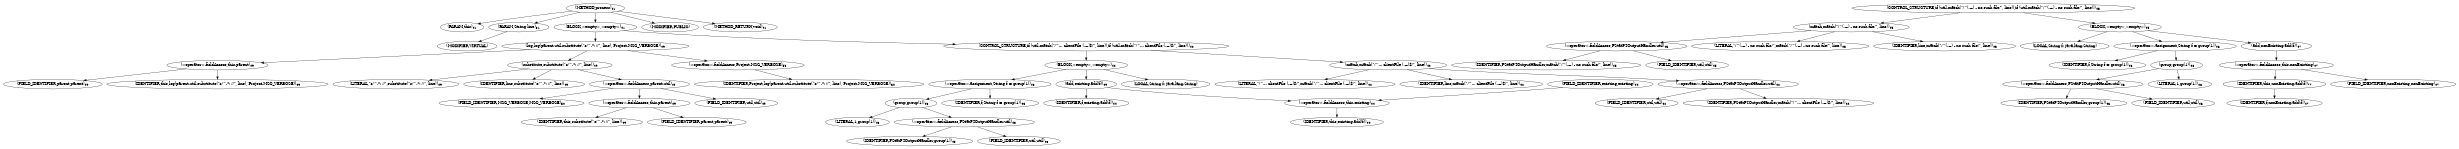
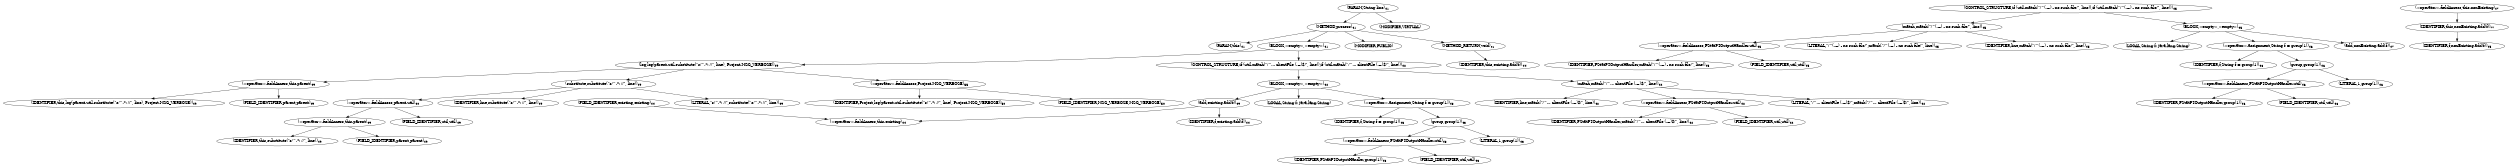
(559, 17) -> (1353, 17)
(538, 27) -> (1387, 8)
(2276, 54) -> none
(2393, 84) -> none
(578, 93) -> (1014, 94)
(2307, 103) -> (2490, 46)
(1337, 111) -> (1480, 55)
